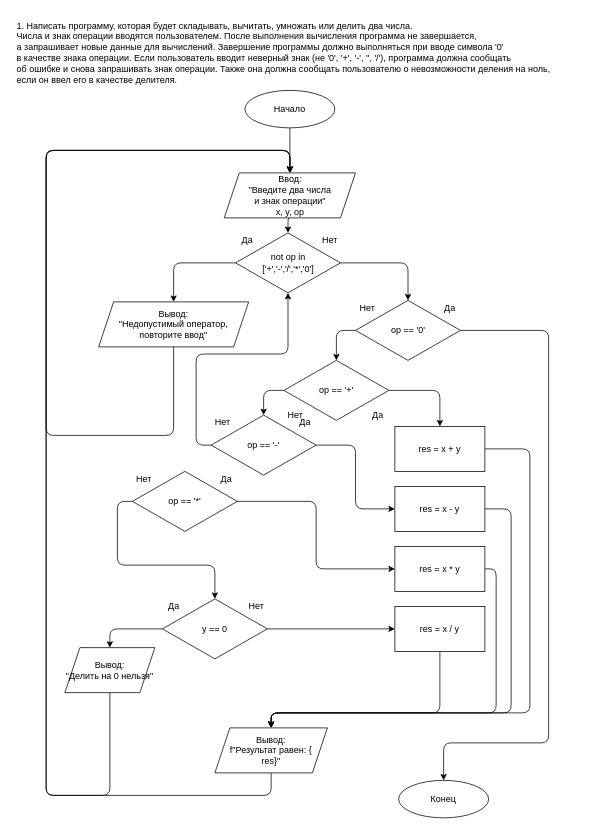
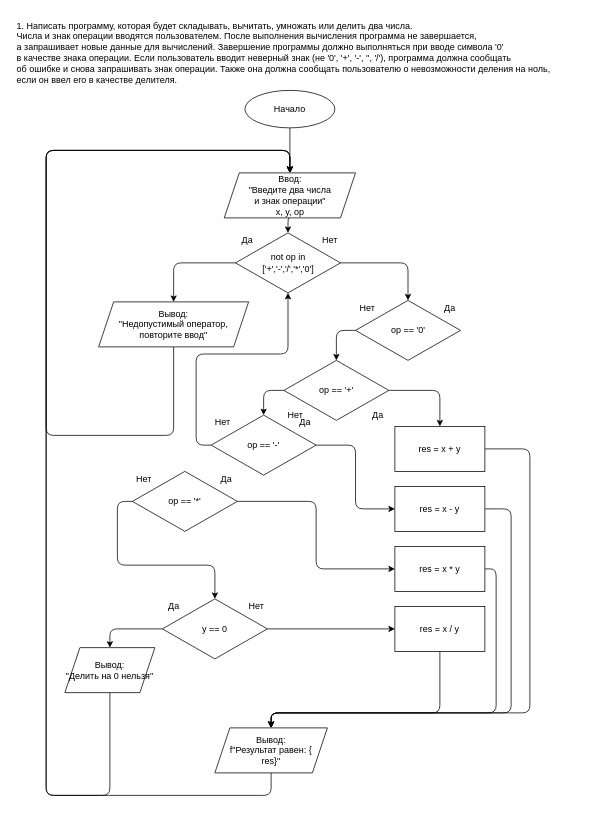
(549, 497) -> none
(444, 799) -> none
